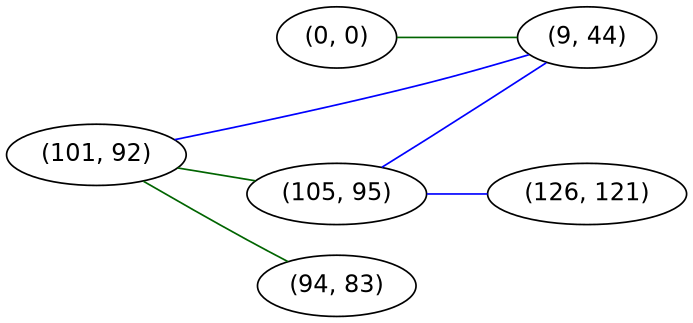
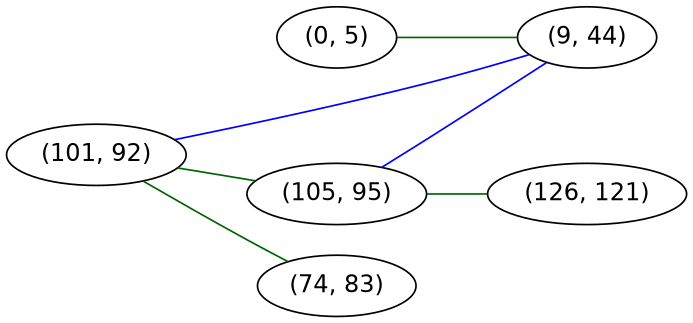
(337, 37) -> (337, 37)
(457, 194) -> (457, 194)
(337, 286) -> (337, 286)
